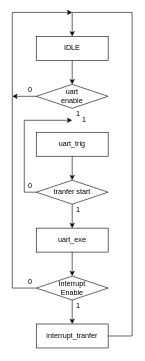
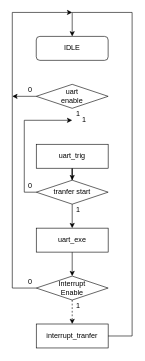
(72, 48) -> (72, 48)
(72, 78) -> none
(72, 144) -> (72, 156)
(72, 309) -> (72, 309)
